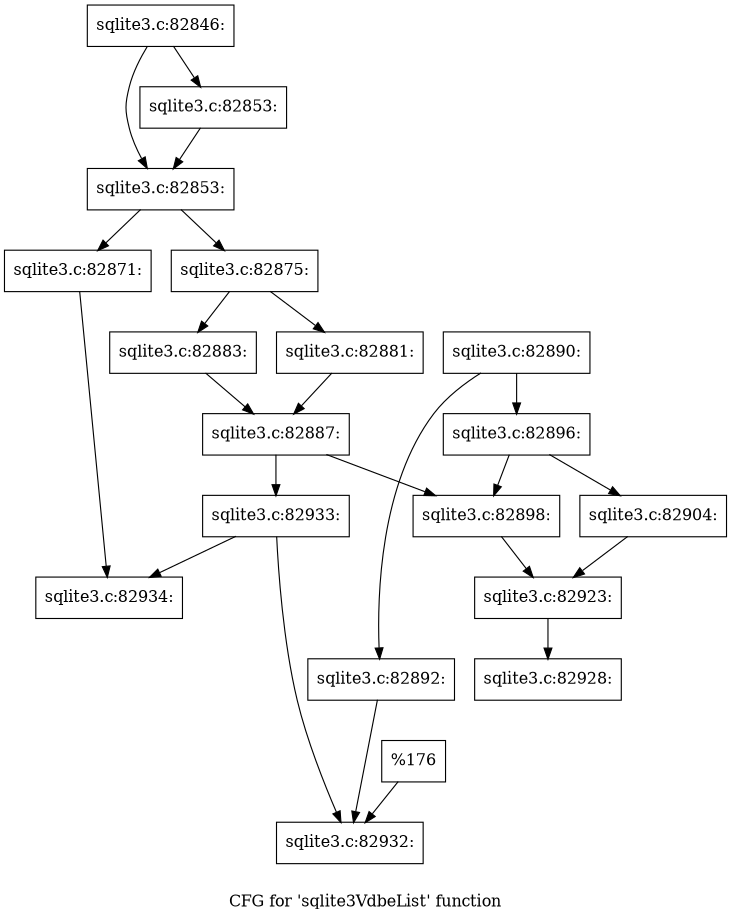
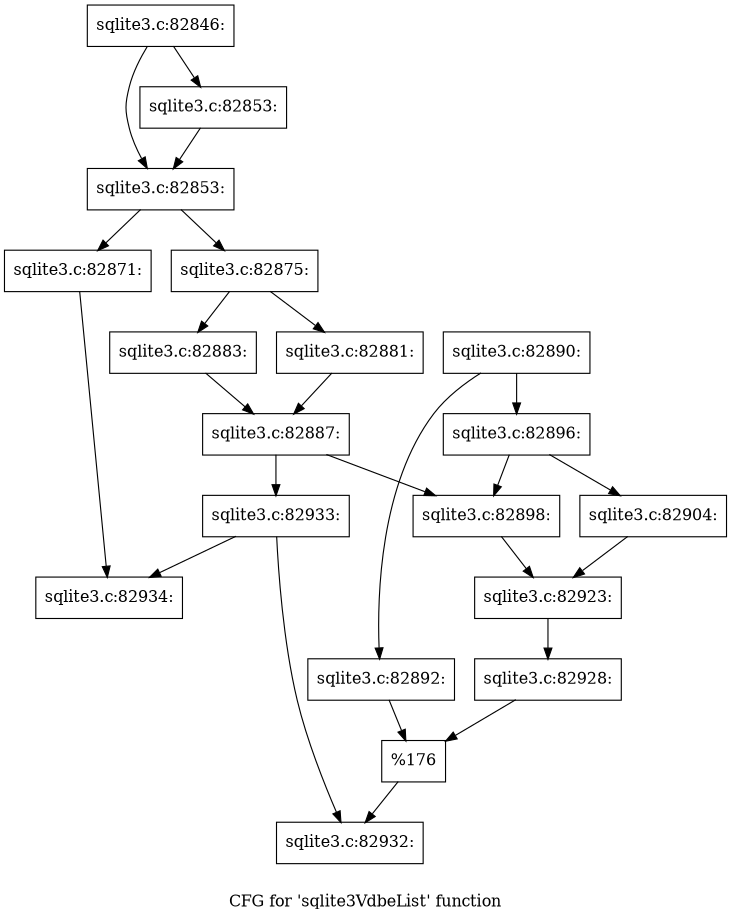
none -> (486, 718)
(367, 756) -> (395, 715)
